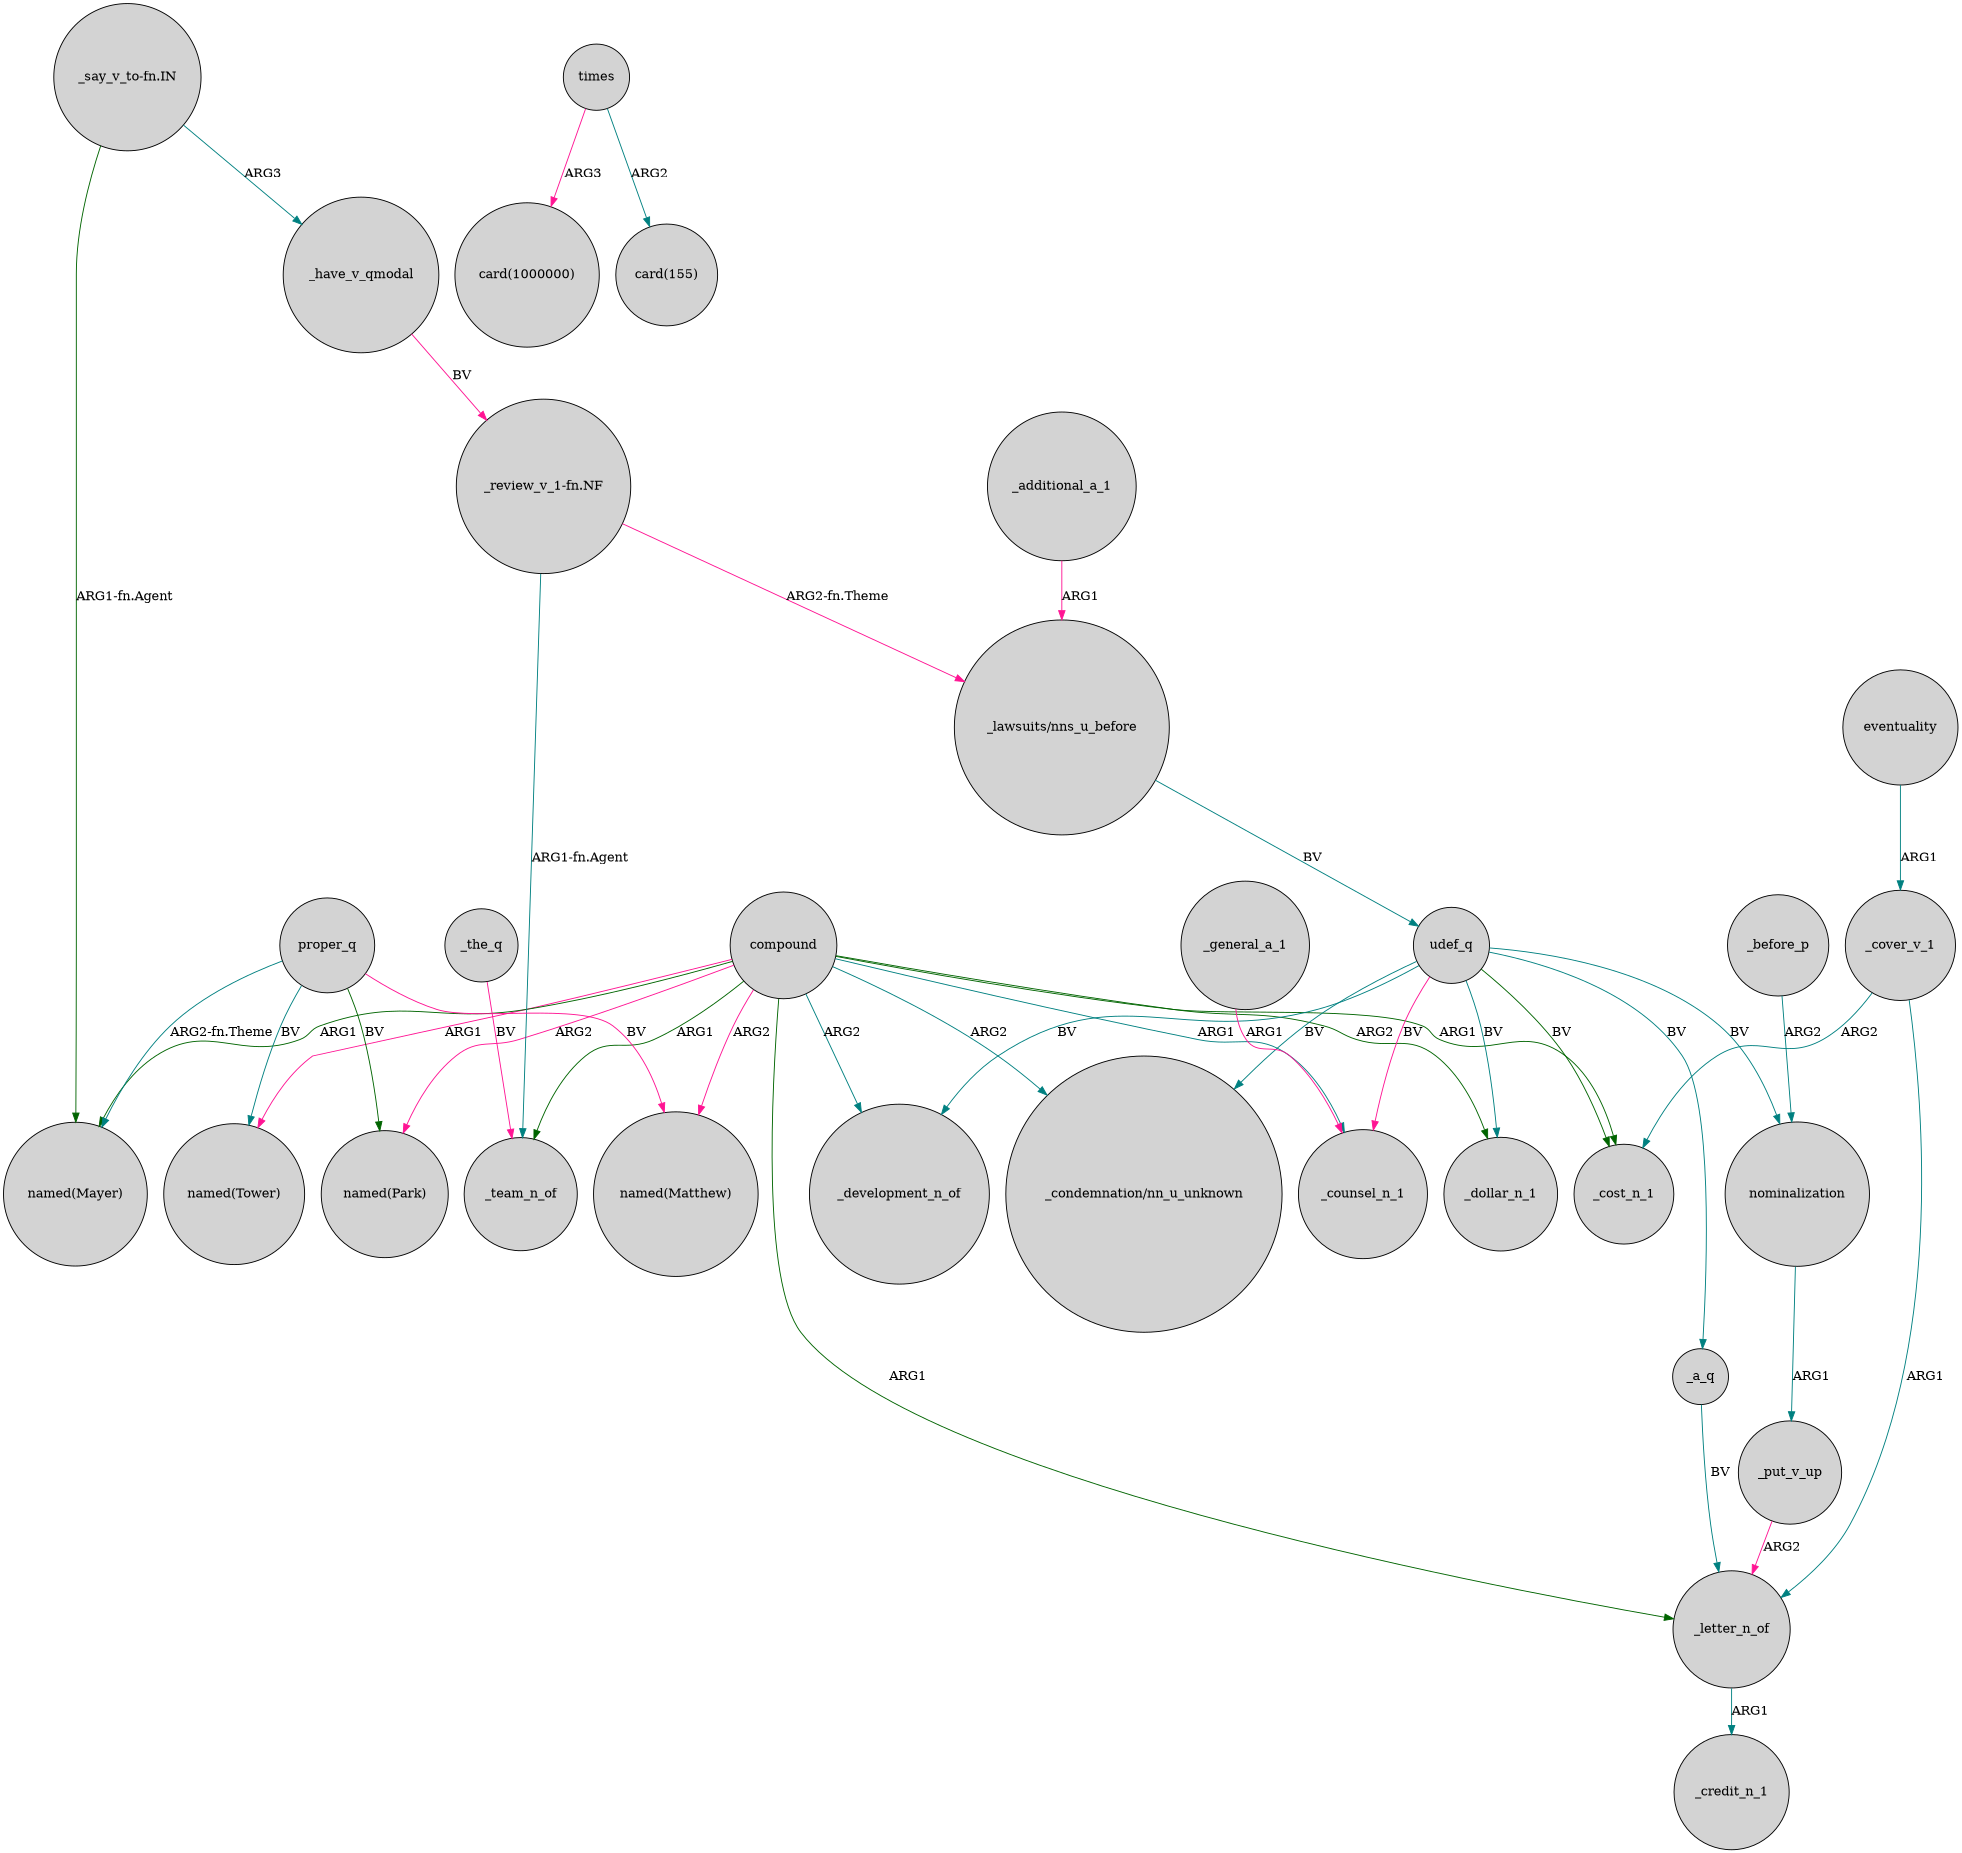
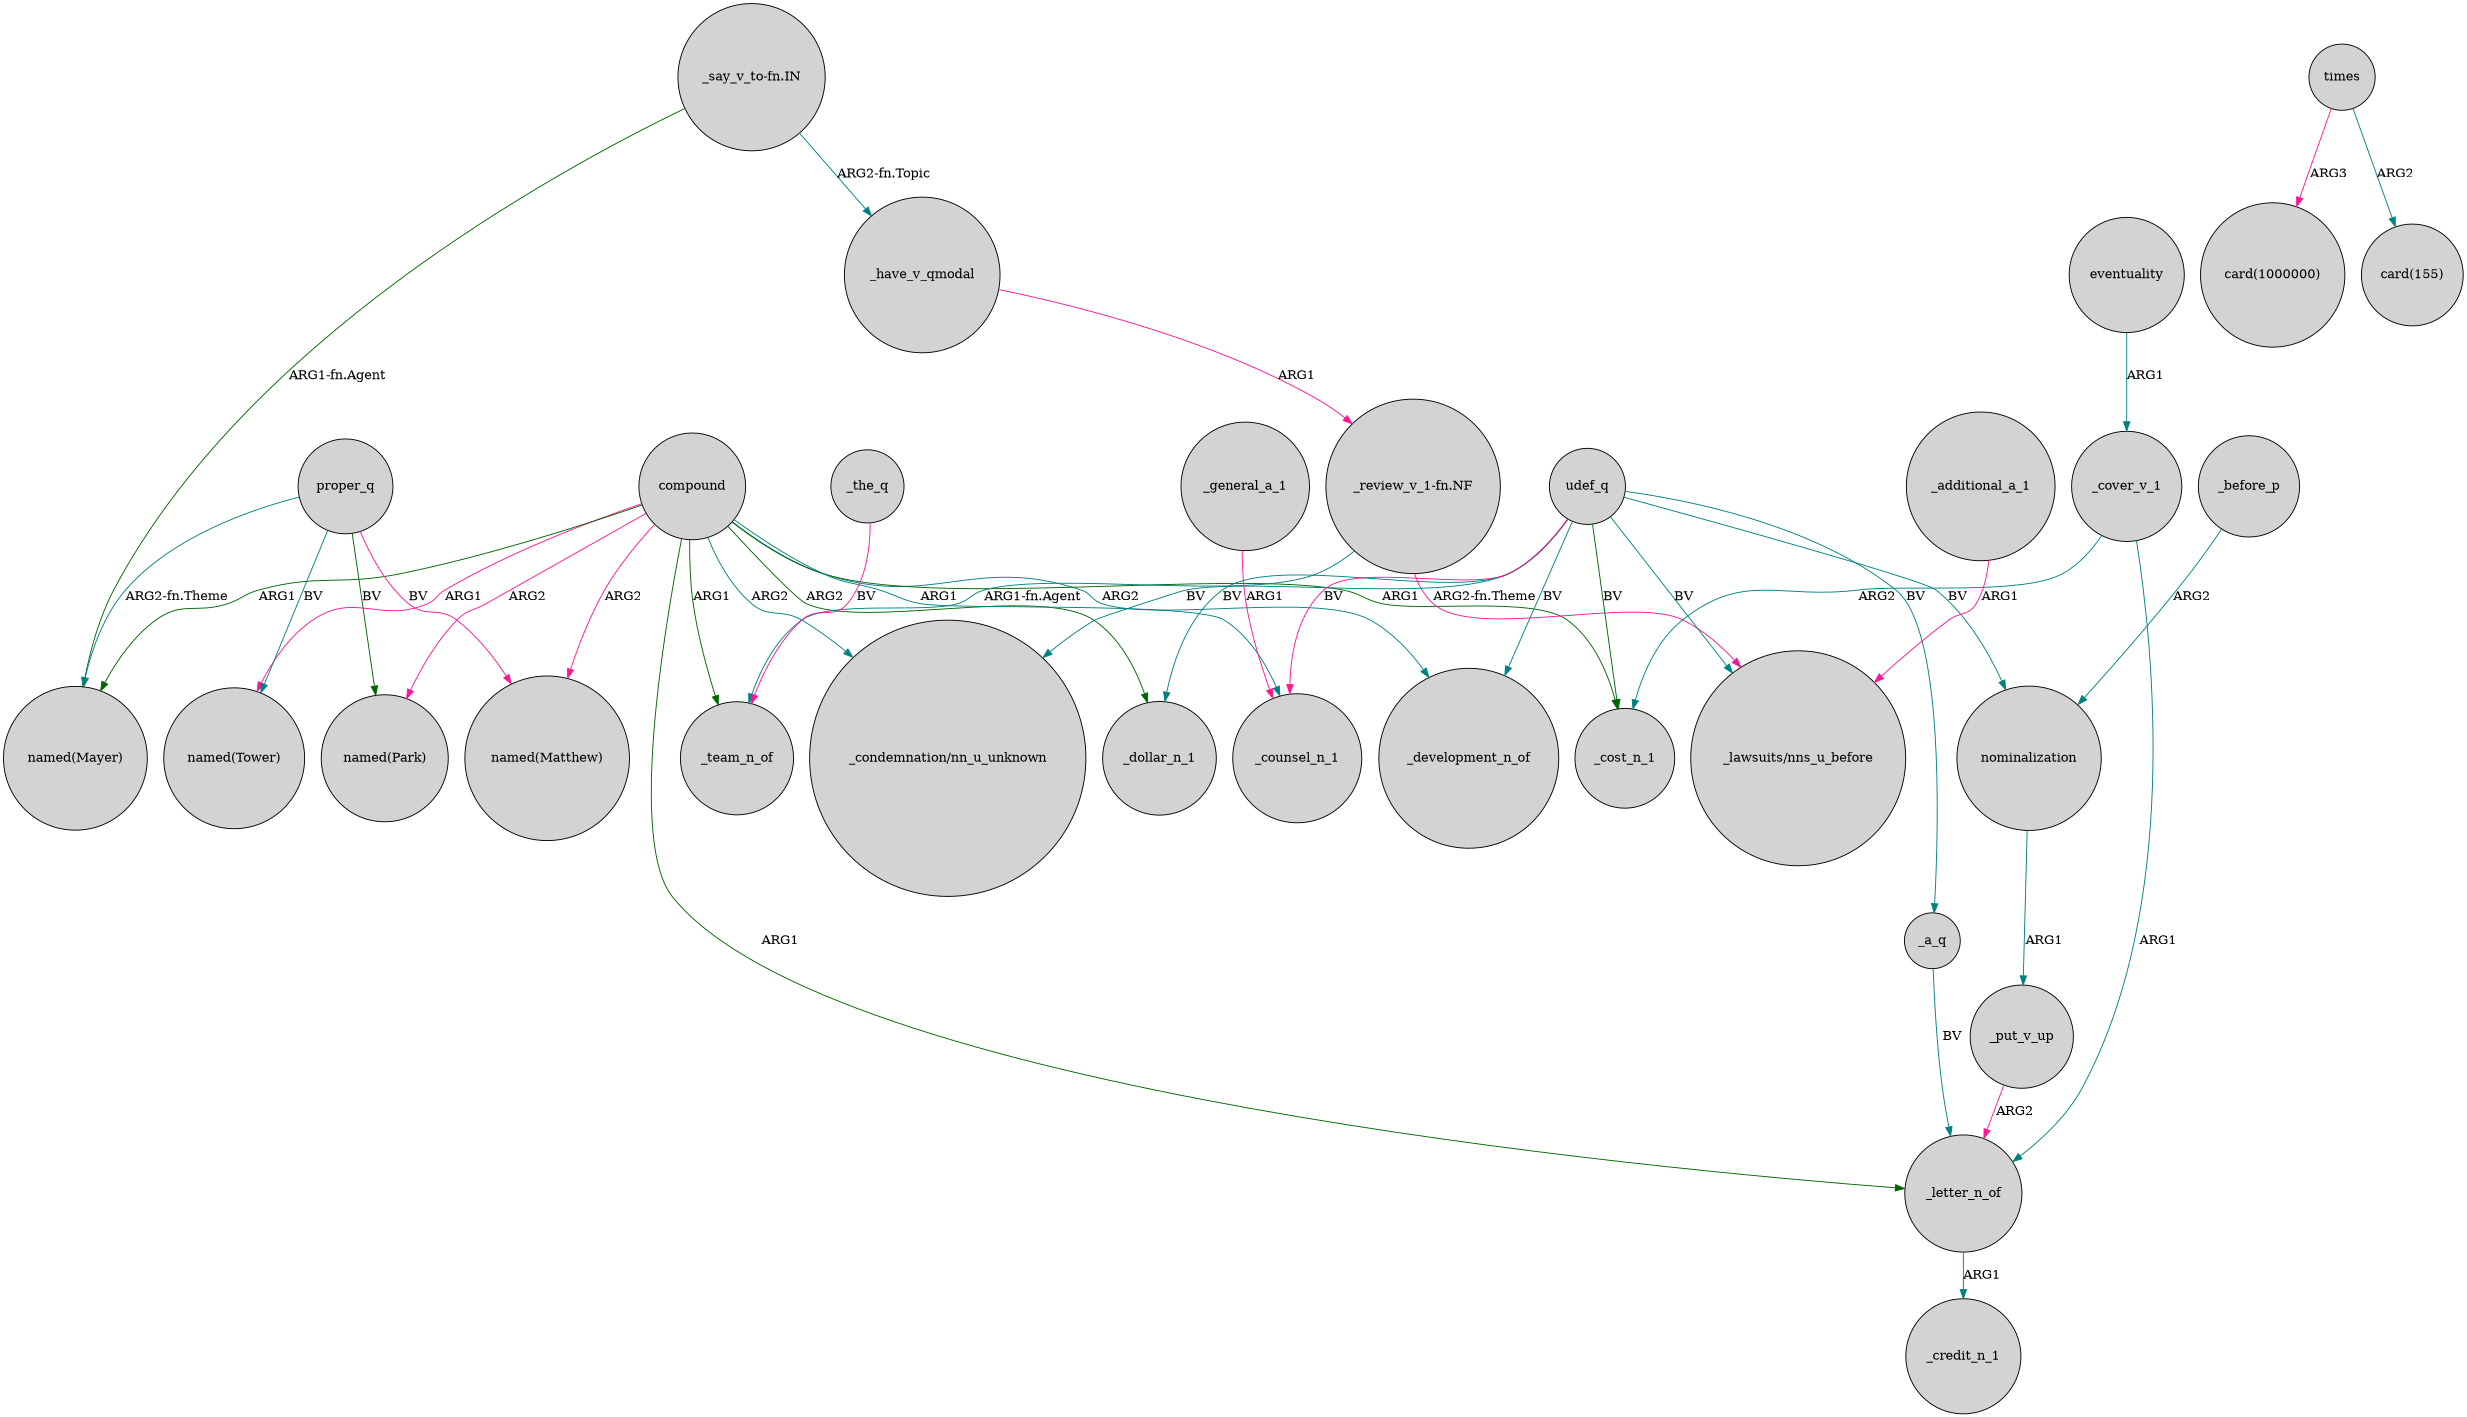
(263, 174) -> (884, 174)
(462, 376) -> (1297, 376)
(1283, 851) -> (1669, 591)
